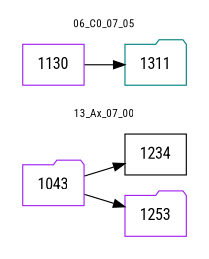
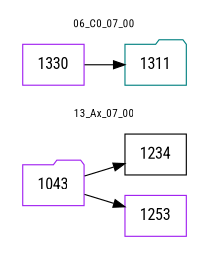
(105, 24) -> (105, 24)
(53, 65) -> (53, 65)
(156, 216) -> (156, 216)
